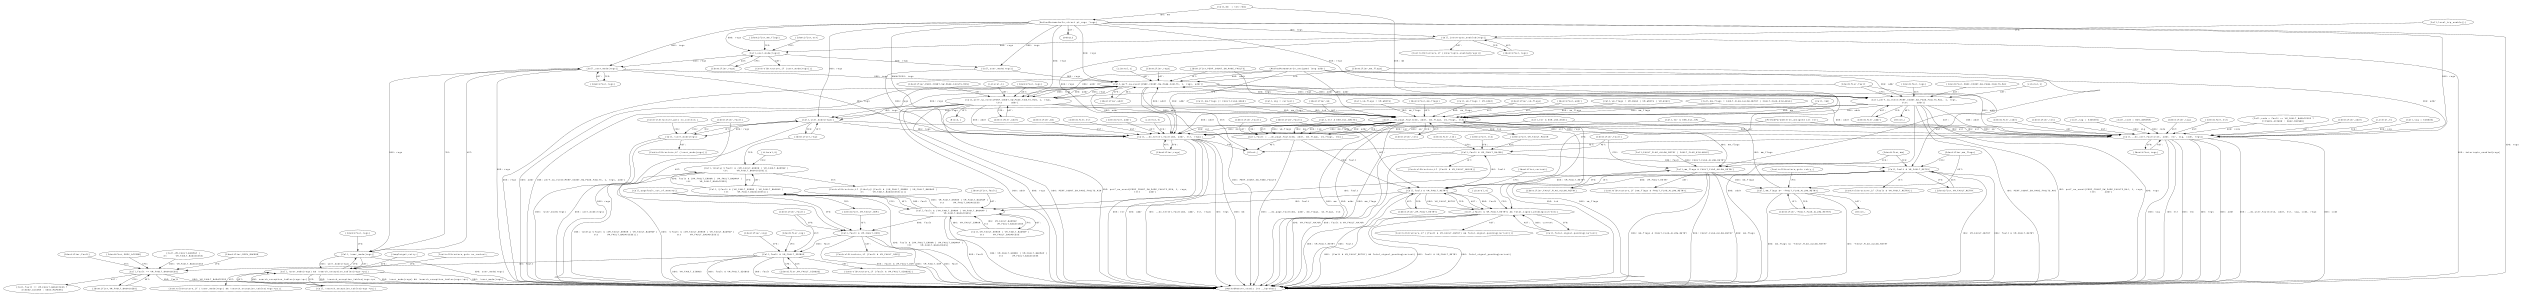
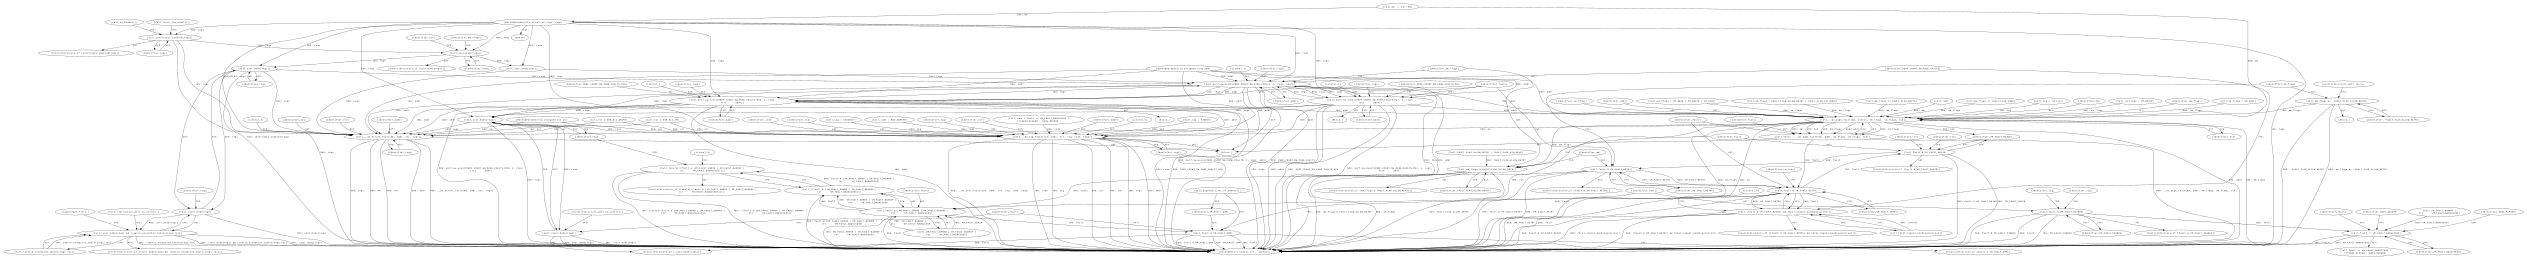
none -> (124, 22)
none -> (1892, 101)
(1424, 120) -> (1863, 120)
(1549, 120) -> none
(2164, 137) -> (1053, 137)
none -> (1967, 147)
(1735, 183) -> none
(820, 240) -> (948, 242)
(218, 264) -> (2475, 223)
